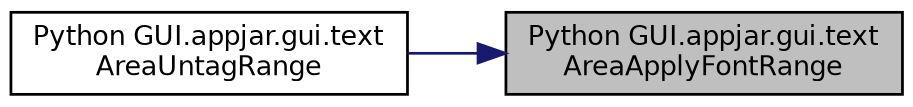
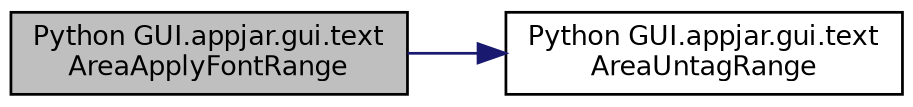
(443, 53) -> (443, 53)
